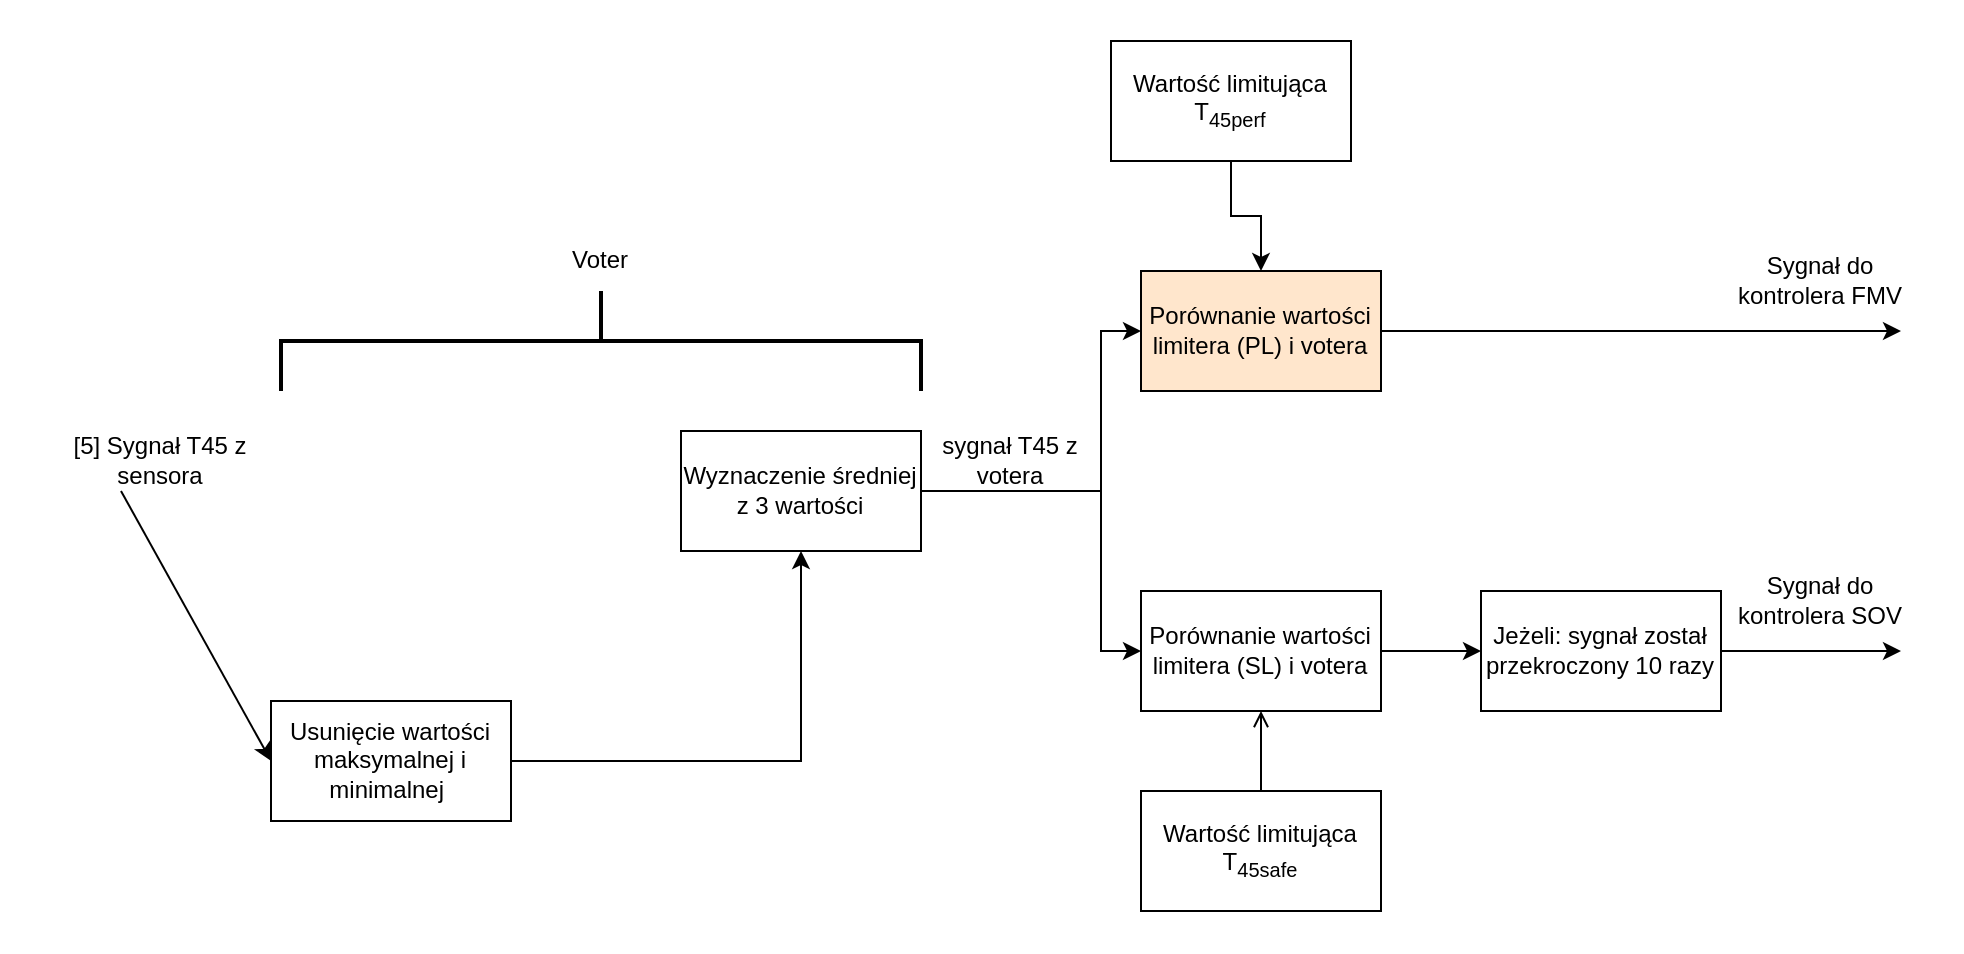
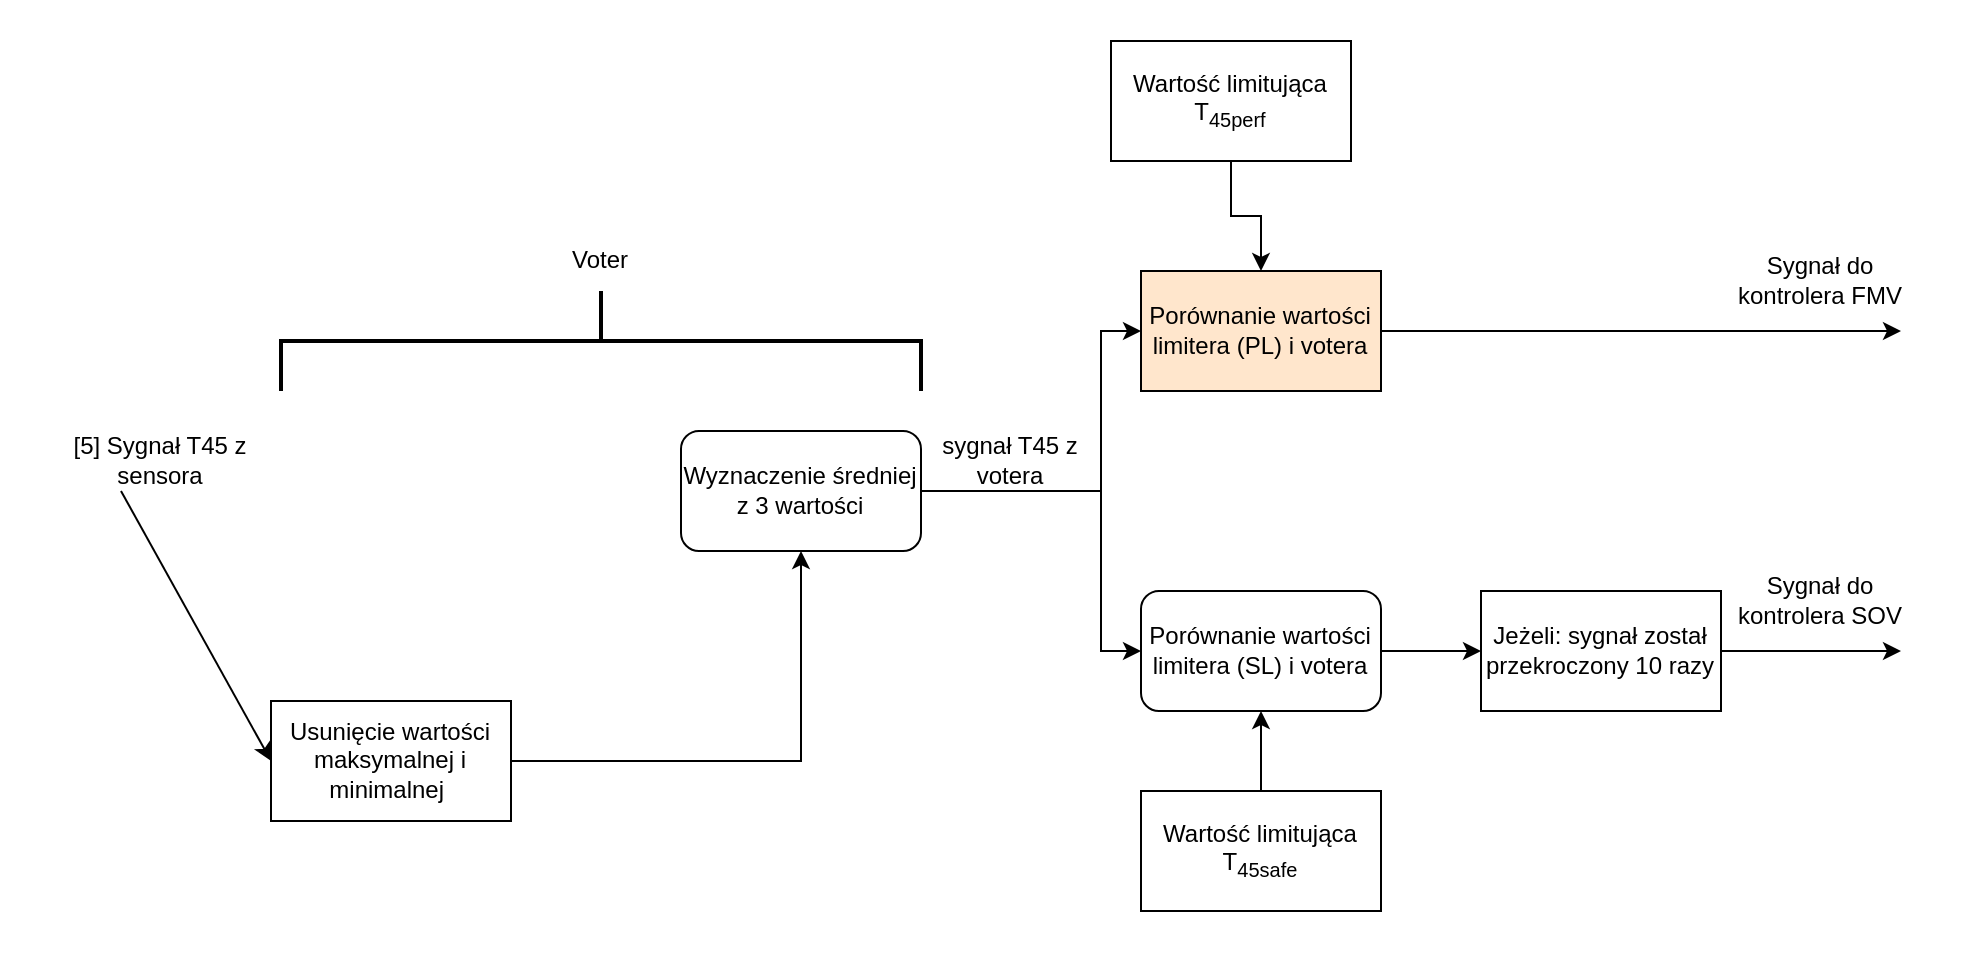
(801, 491) -> (801, 491)
(1261, 651) -> (1261, 651)
(1261, 723) -> (1261, 726)
